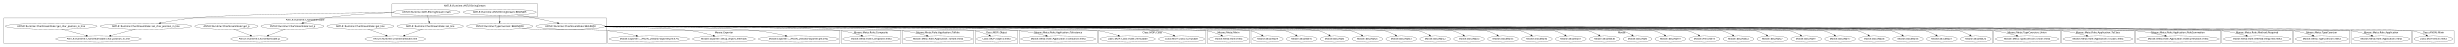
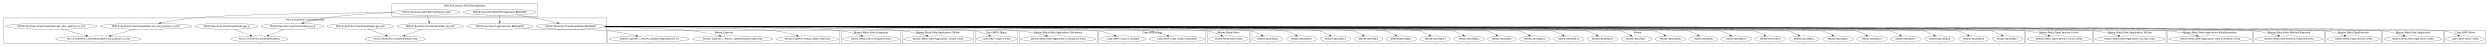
(2433, 33) -> (2465, 33)
none -> (1502, 39)
